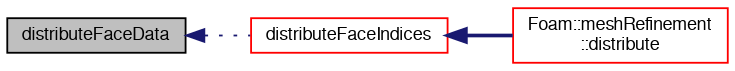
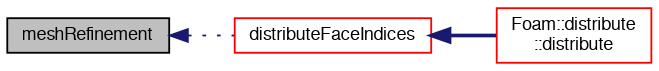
(96, 35) -> (88, 35)
(620, 35) -> (574, 35)
